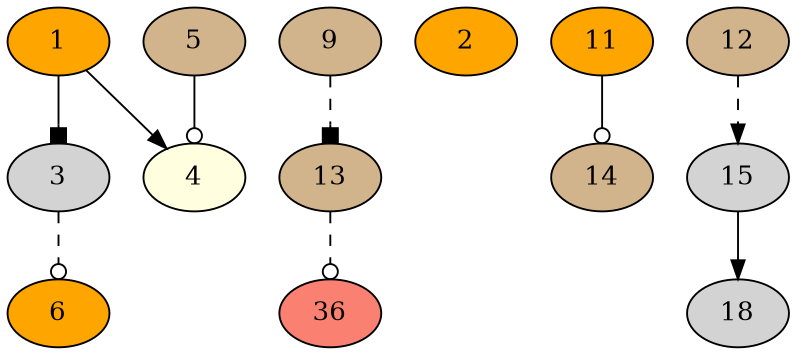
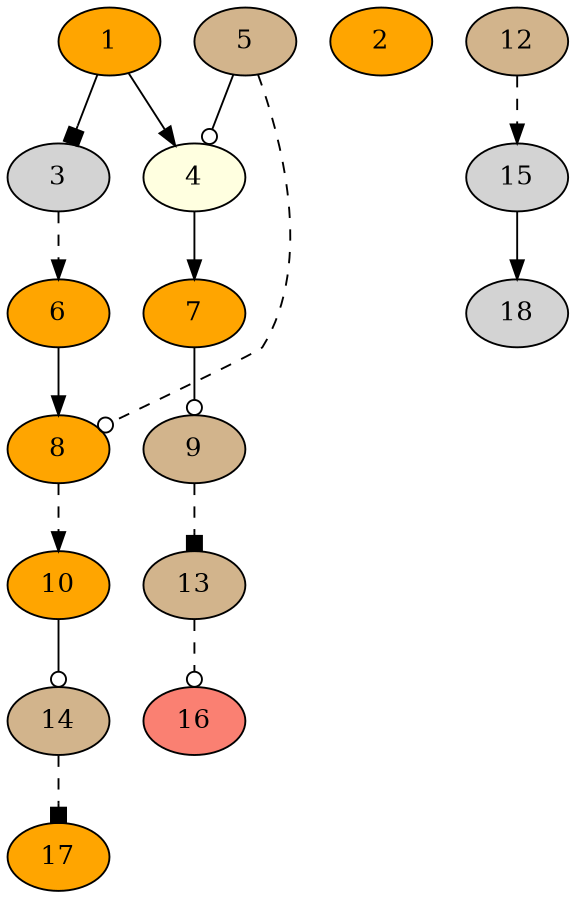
(602, 42) -> (59, 585)
(59, 238) -> (59, 236)
none -> (194, 313)
(330, 313) -> (194, 721)
none -> (59, 449)
none -> (59, 857)
